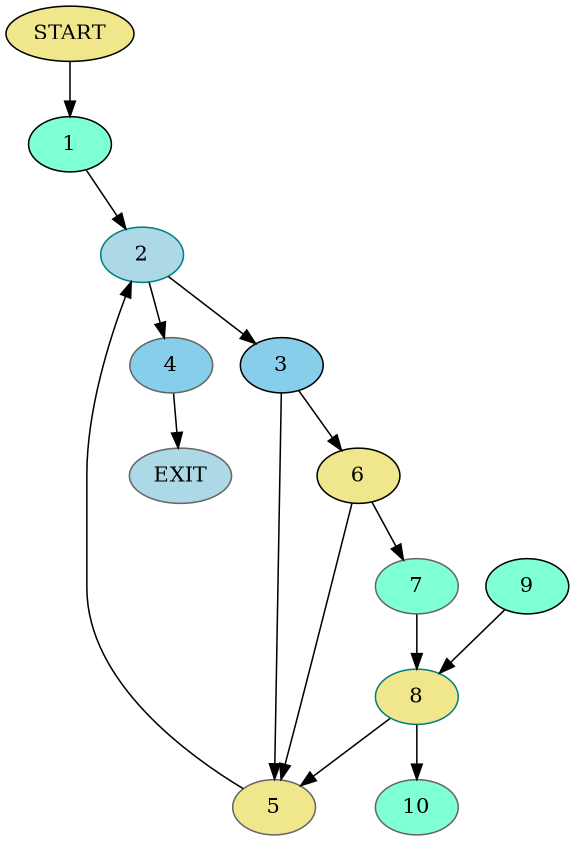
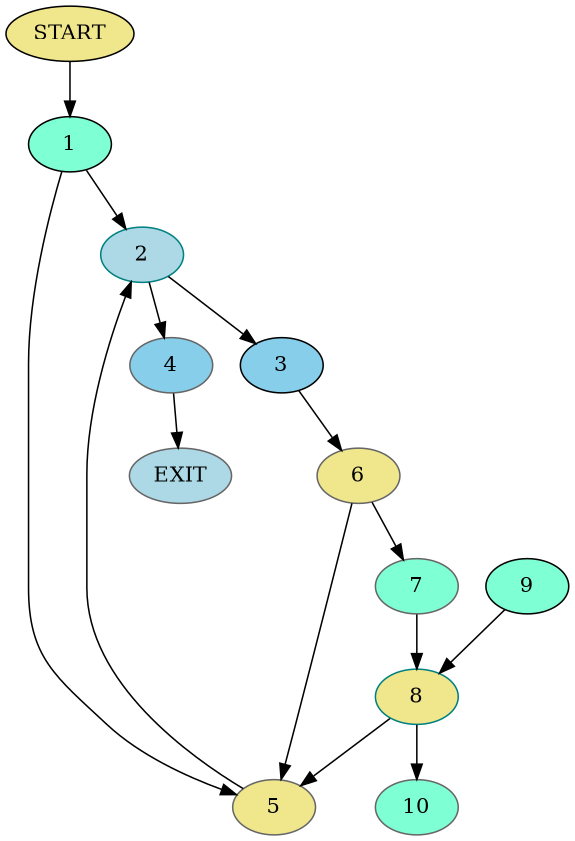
(359, 476) -> (359, 476)
(278, 578) -> (29, 527)
